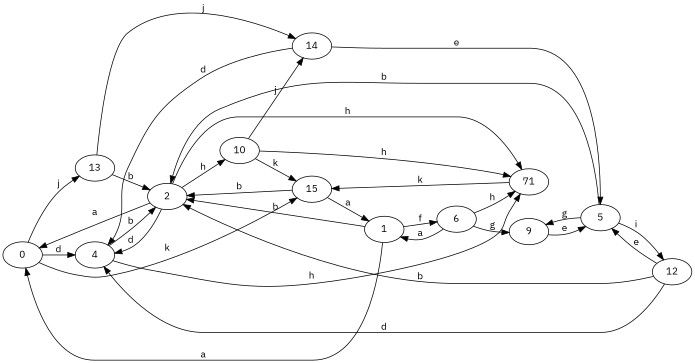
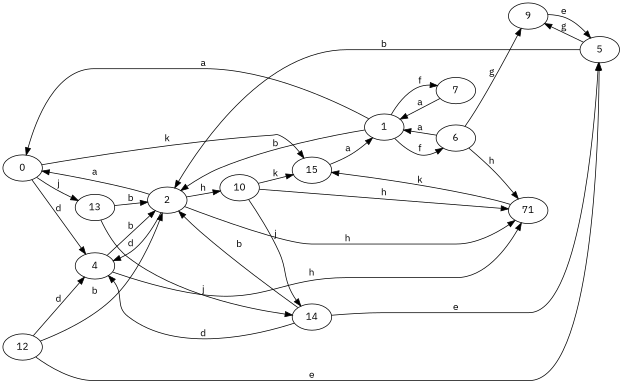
none -> (456, 91)
(243, 193) -> (239, 264)
(641, 235) -> none
